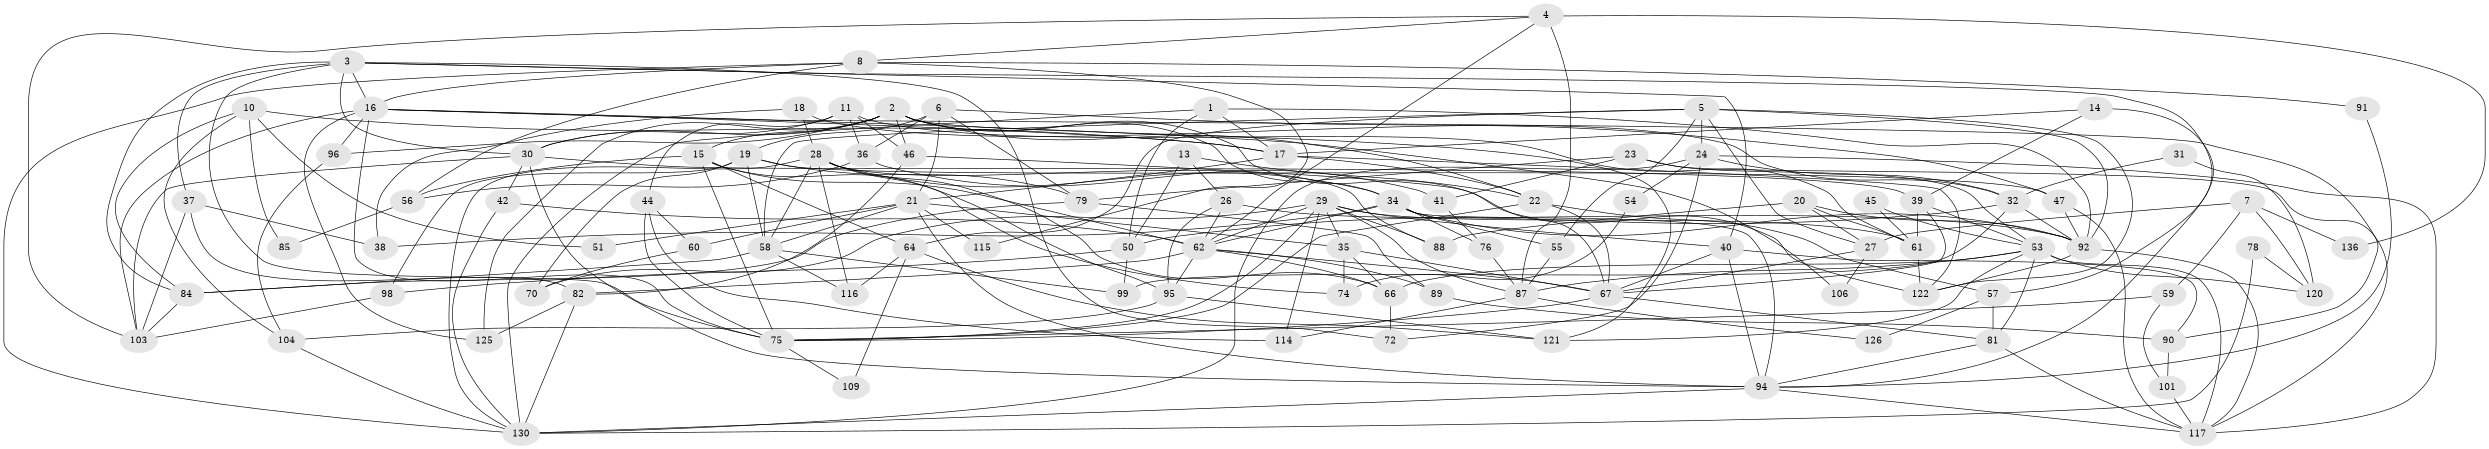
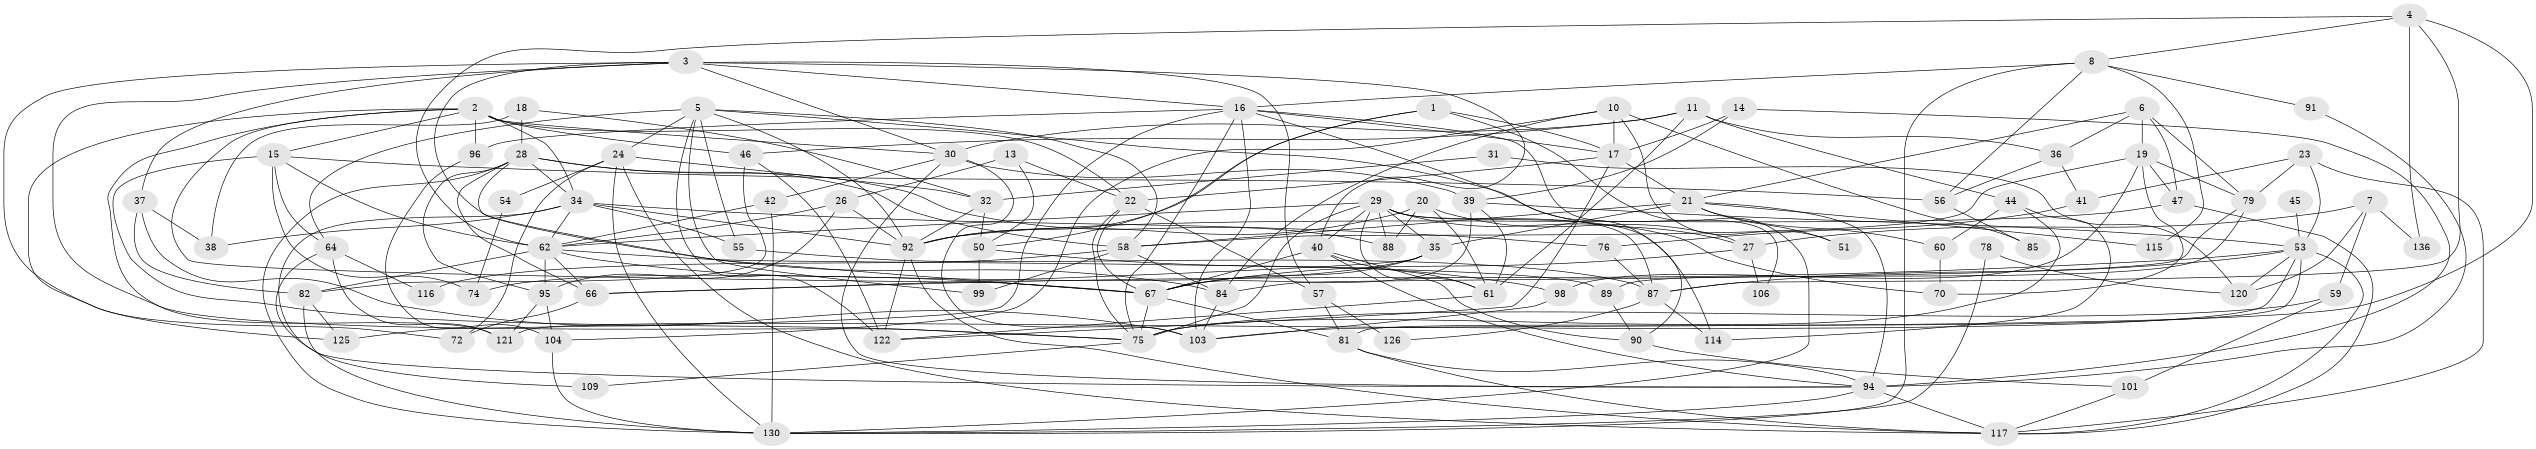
(829, 207) -> (774, 265)
(1894, 225) -> (1403, 271)
(1579, 275) -> (711, 253)
